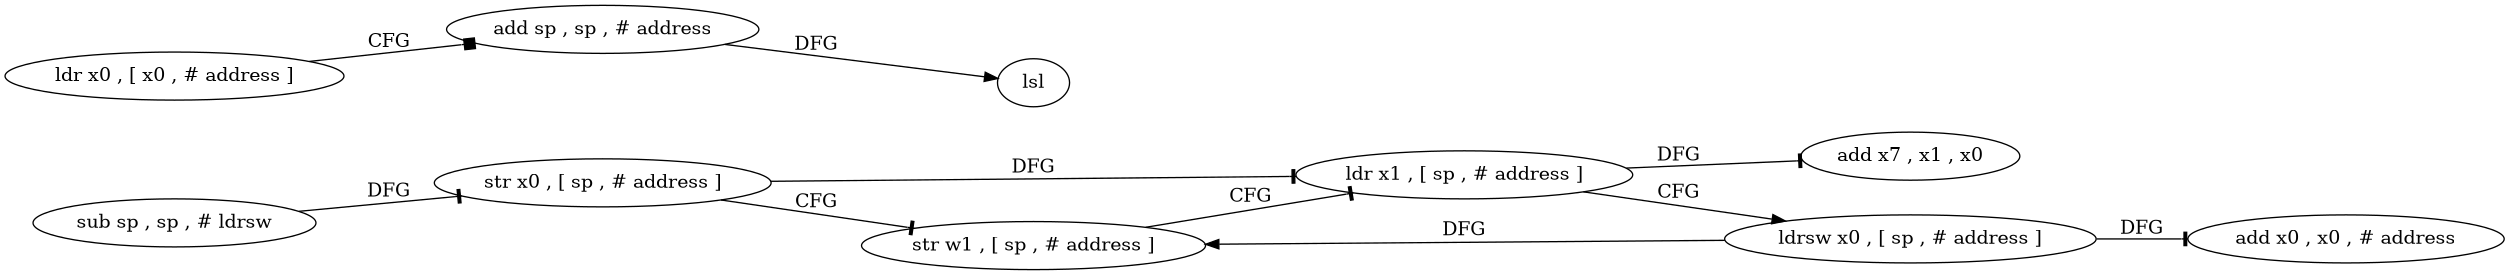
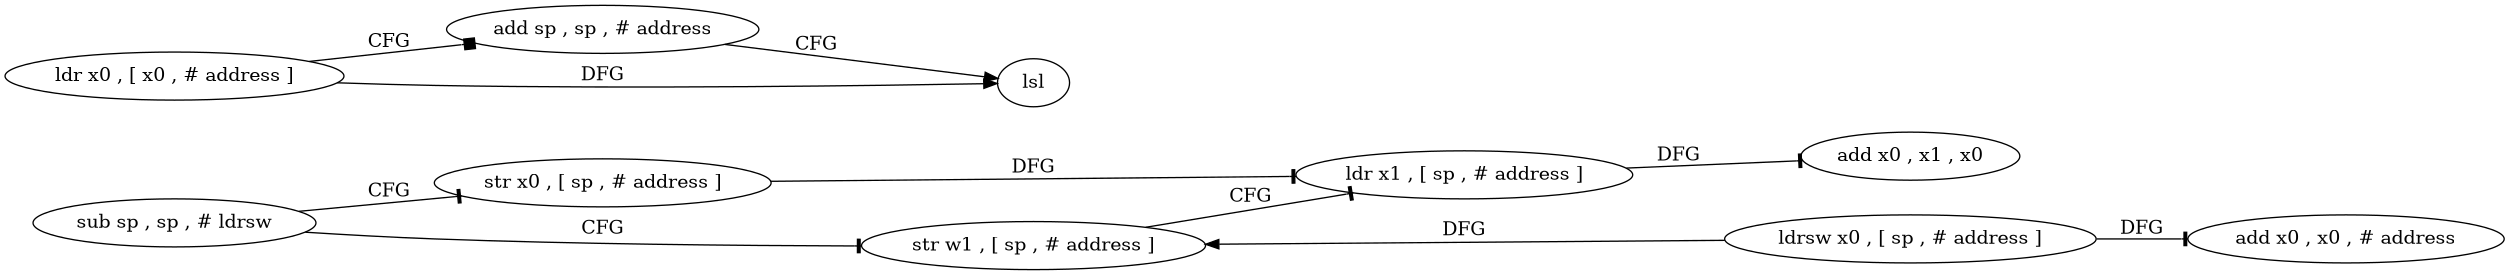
(816, 45) -> (816, 45)
none -> (660, 87)
(1910, 156) -> (1910, 156)
(389, 192) -> (389, 192)
(1678, 205) -> none
(814, 214) -> (580, 243)
